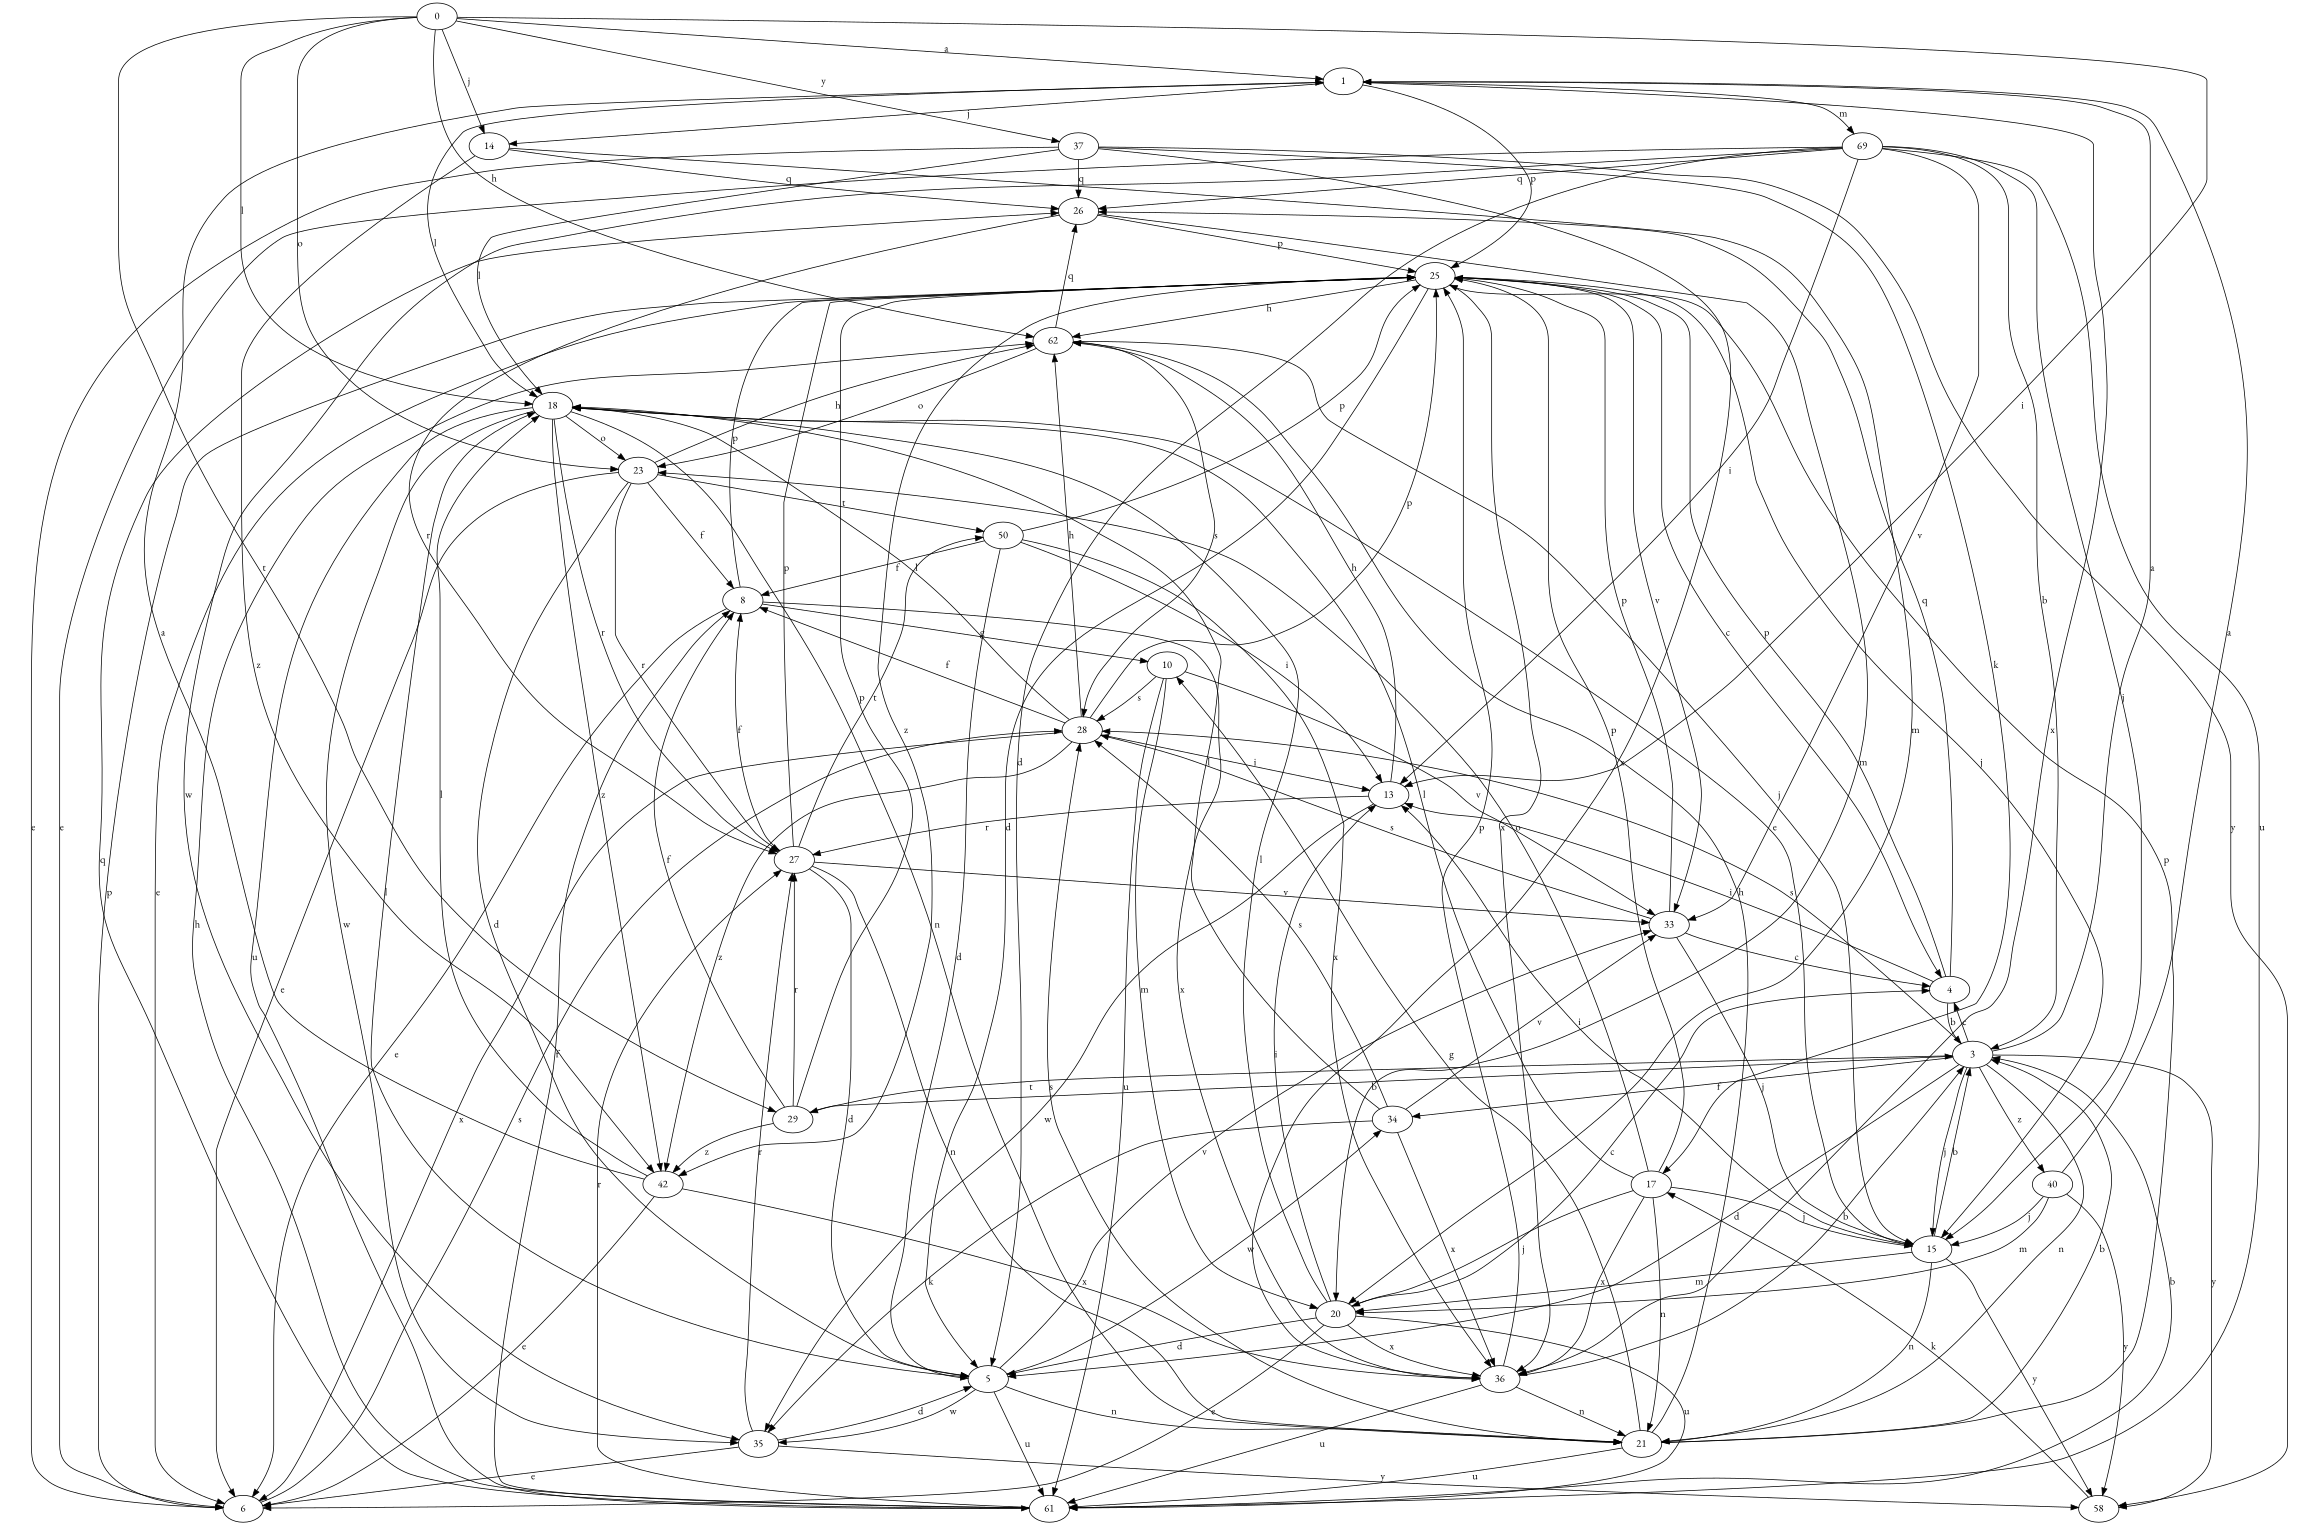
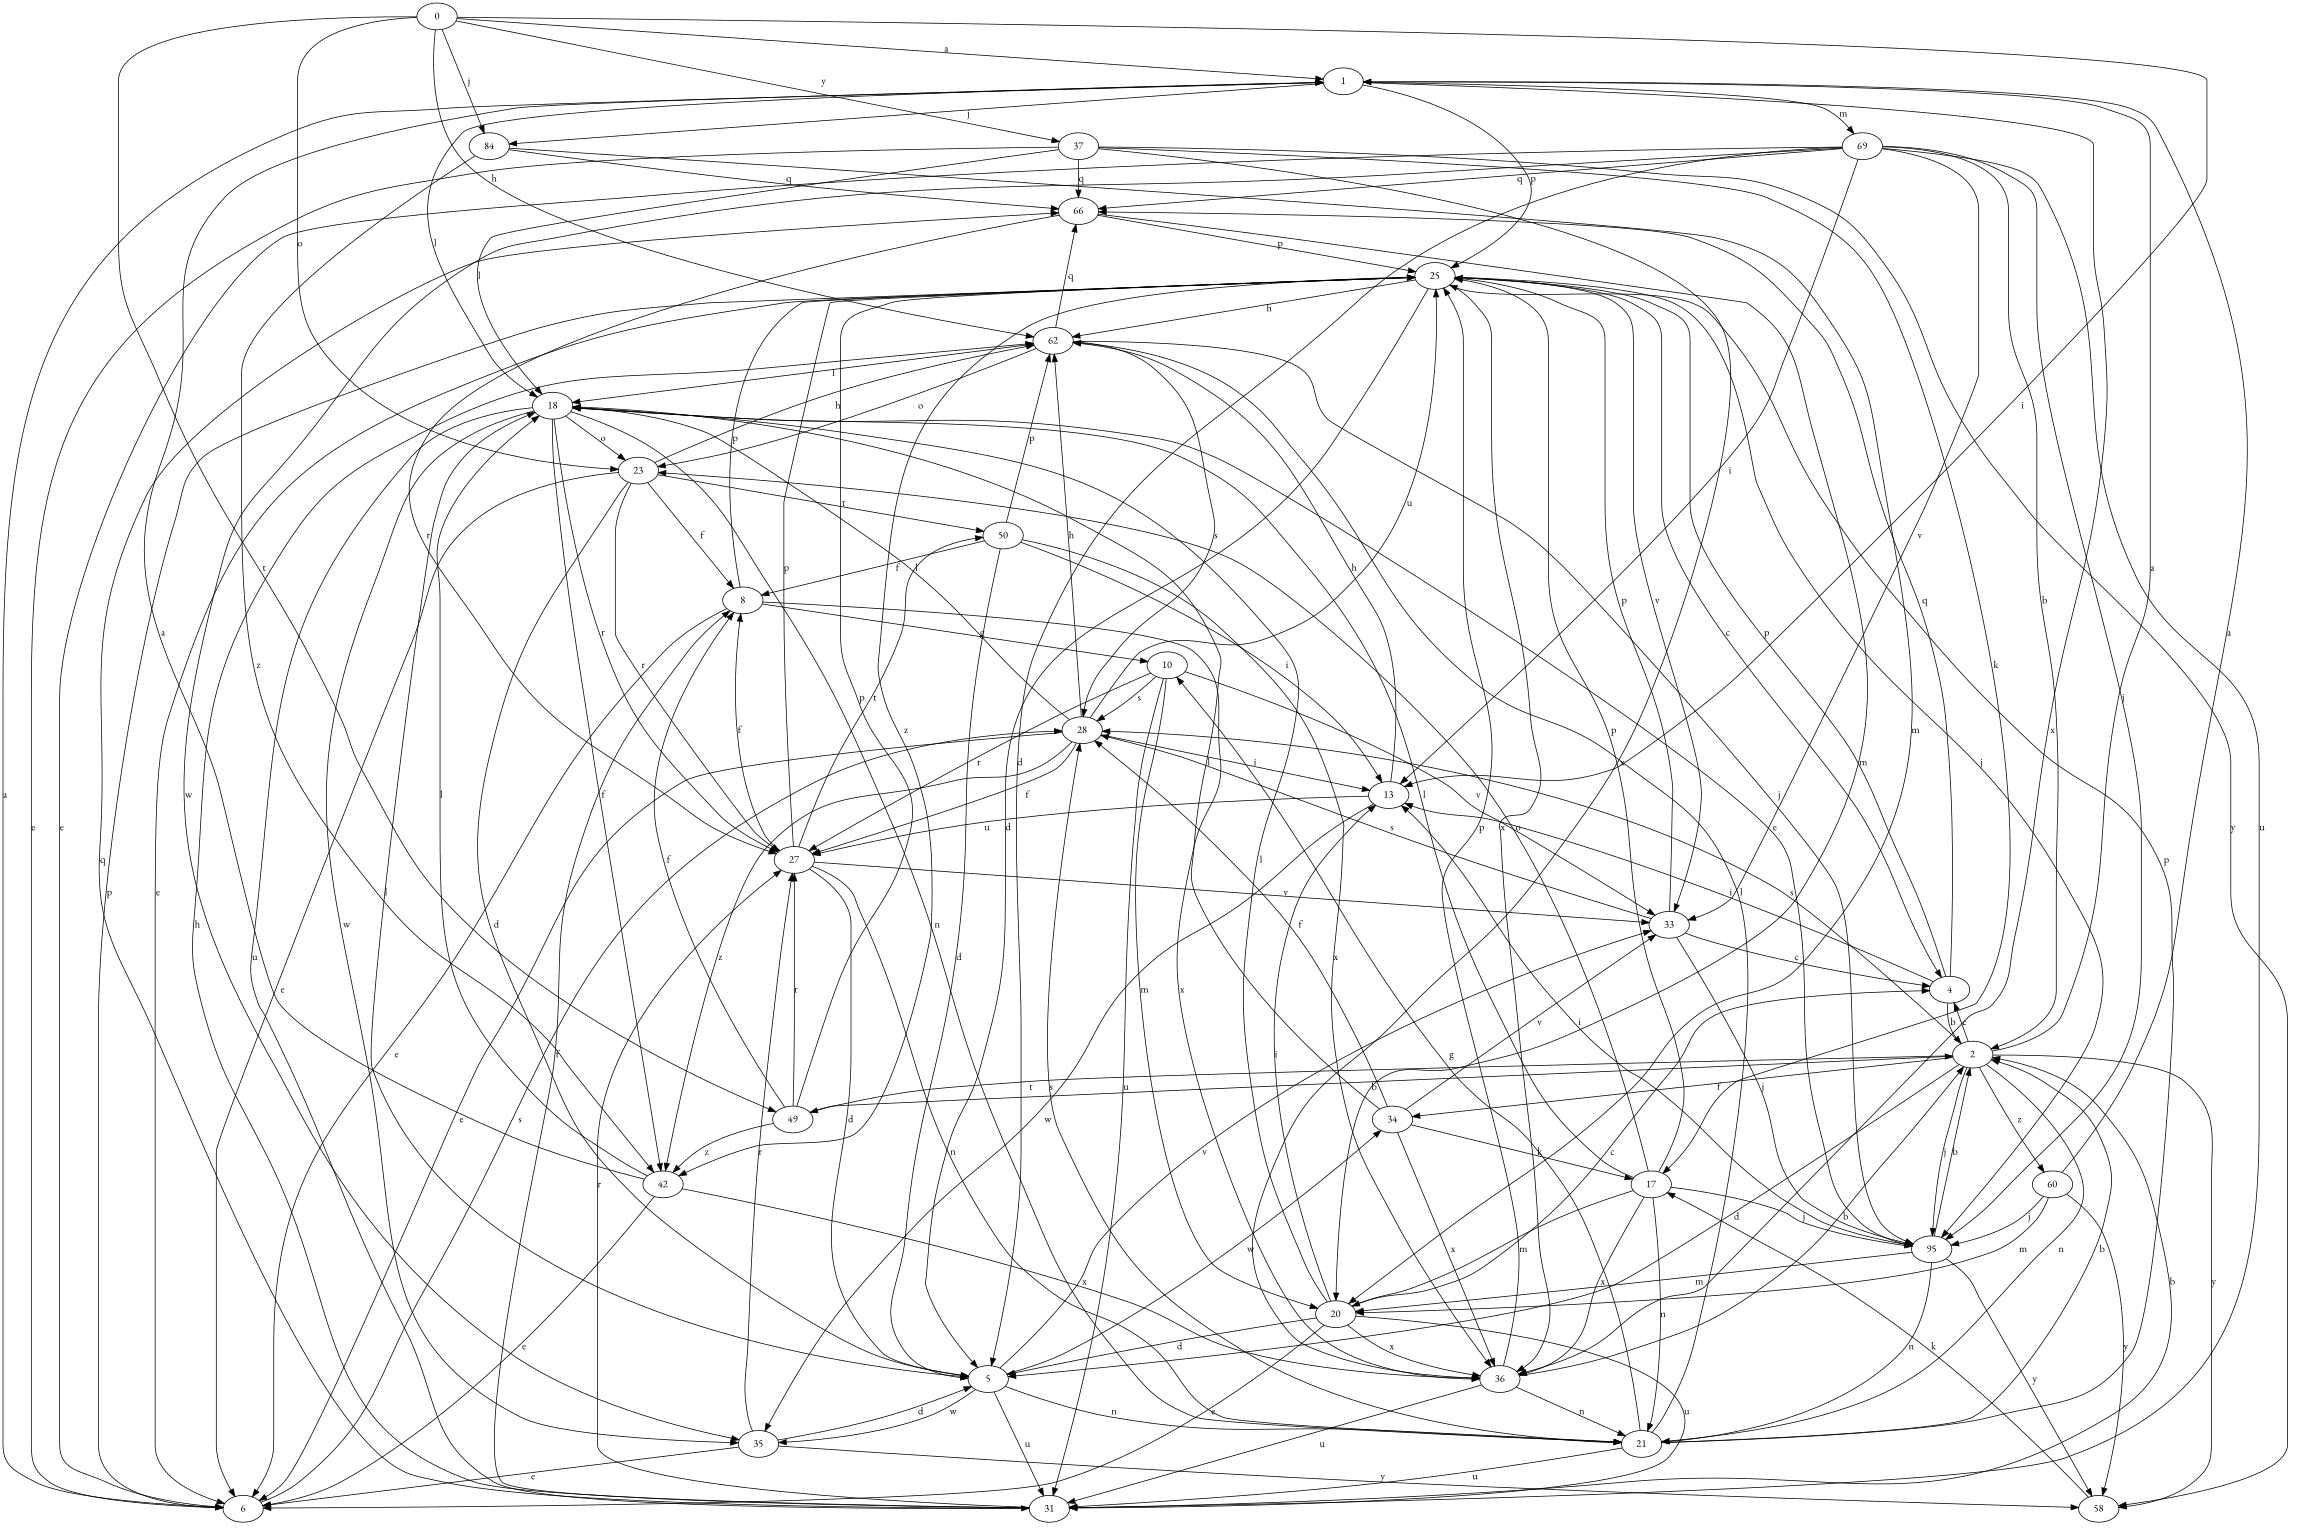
(489, 146) -> (489, 146)
(1078, 211) -> (1078, 211)
(241, 241) -> (807, 373)
none -> (53, 341)
(1248, 452) -> (1027, 442)
(1410, 503) -> (1410, 503)
(916, 667) -> (955, 808)
none -> (981, 755)
(603, 795) -> (603, 795)
(987, 828) -> (987, 828)
(1742, 892) -> (1742, 892)
(1300, 925) -> (1300, 925)
(1973, 1055) -> (1973, 1055)
(462, 1120) -> (462, 1120)
(793, 1120) -> (793, 1120)
(2053, 1184) -> (2053, 1184)
(1038, 1200) -> (1518, 1151)
(1524, 1249) -> (1524, 1249)
(1932, 1249) -> (1932, 1249)
(1049, 1509) -> (1049, 1509)
